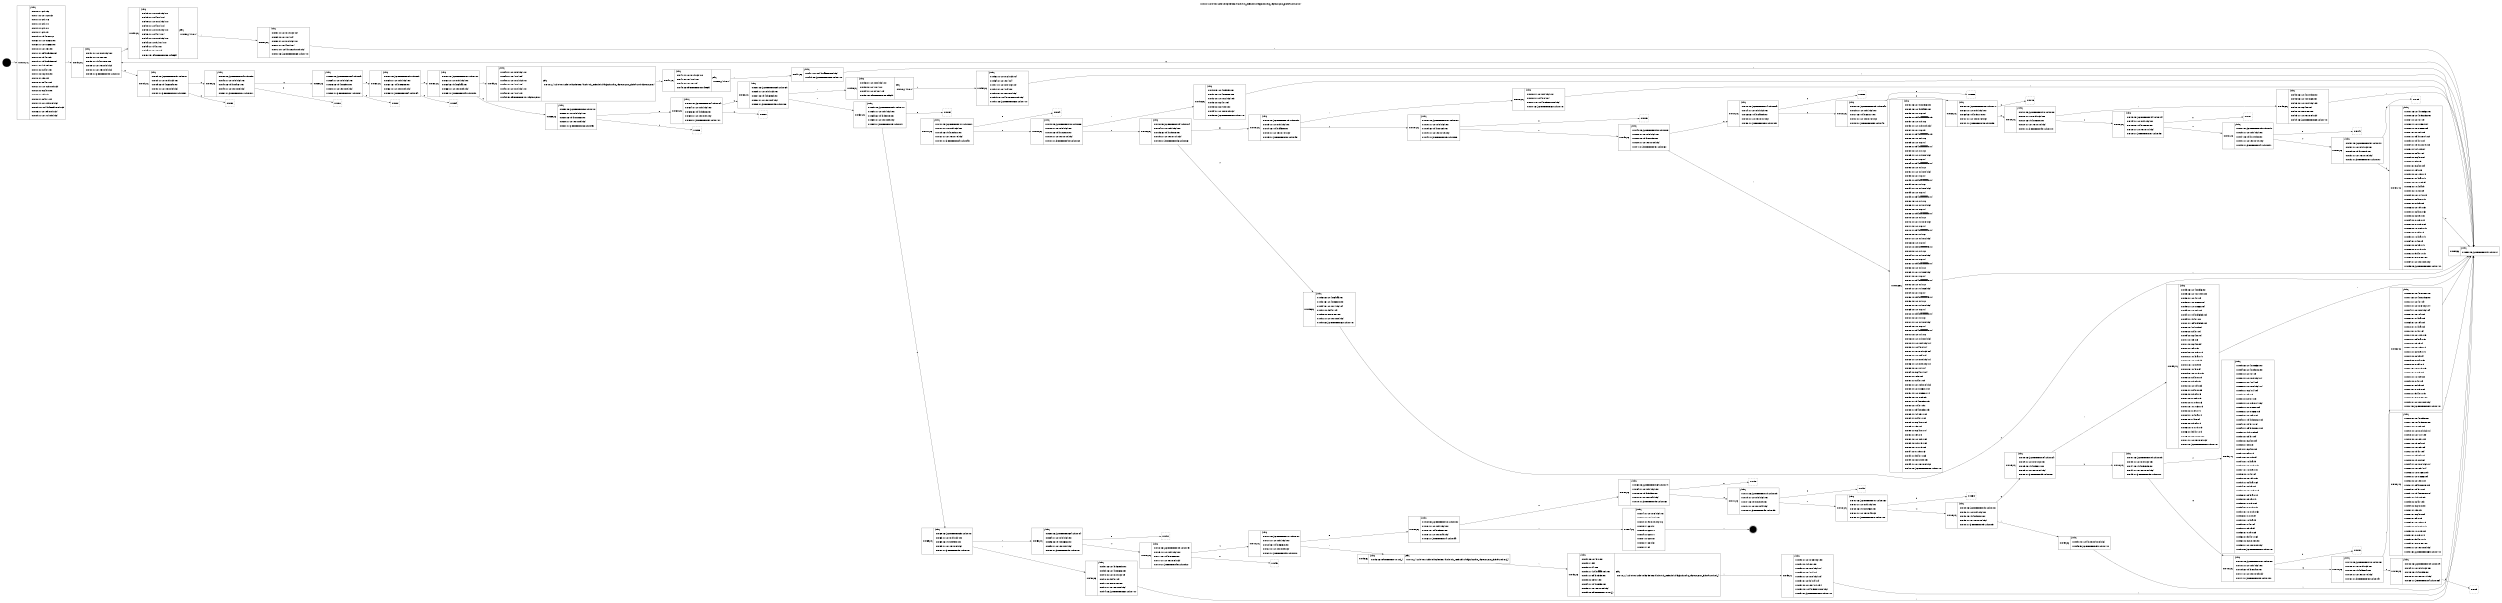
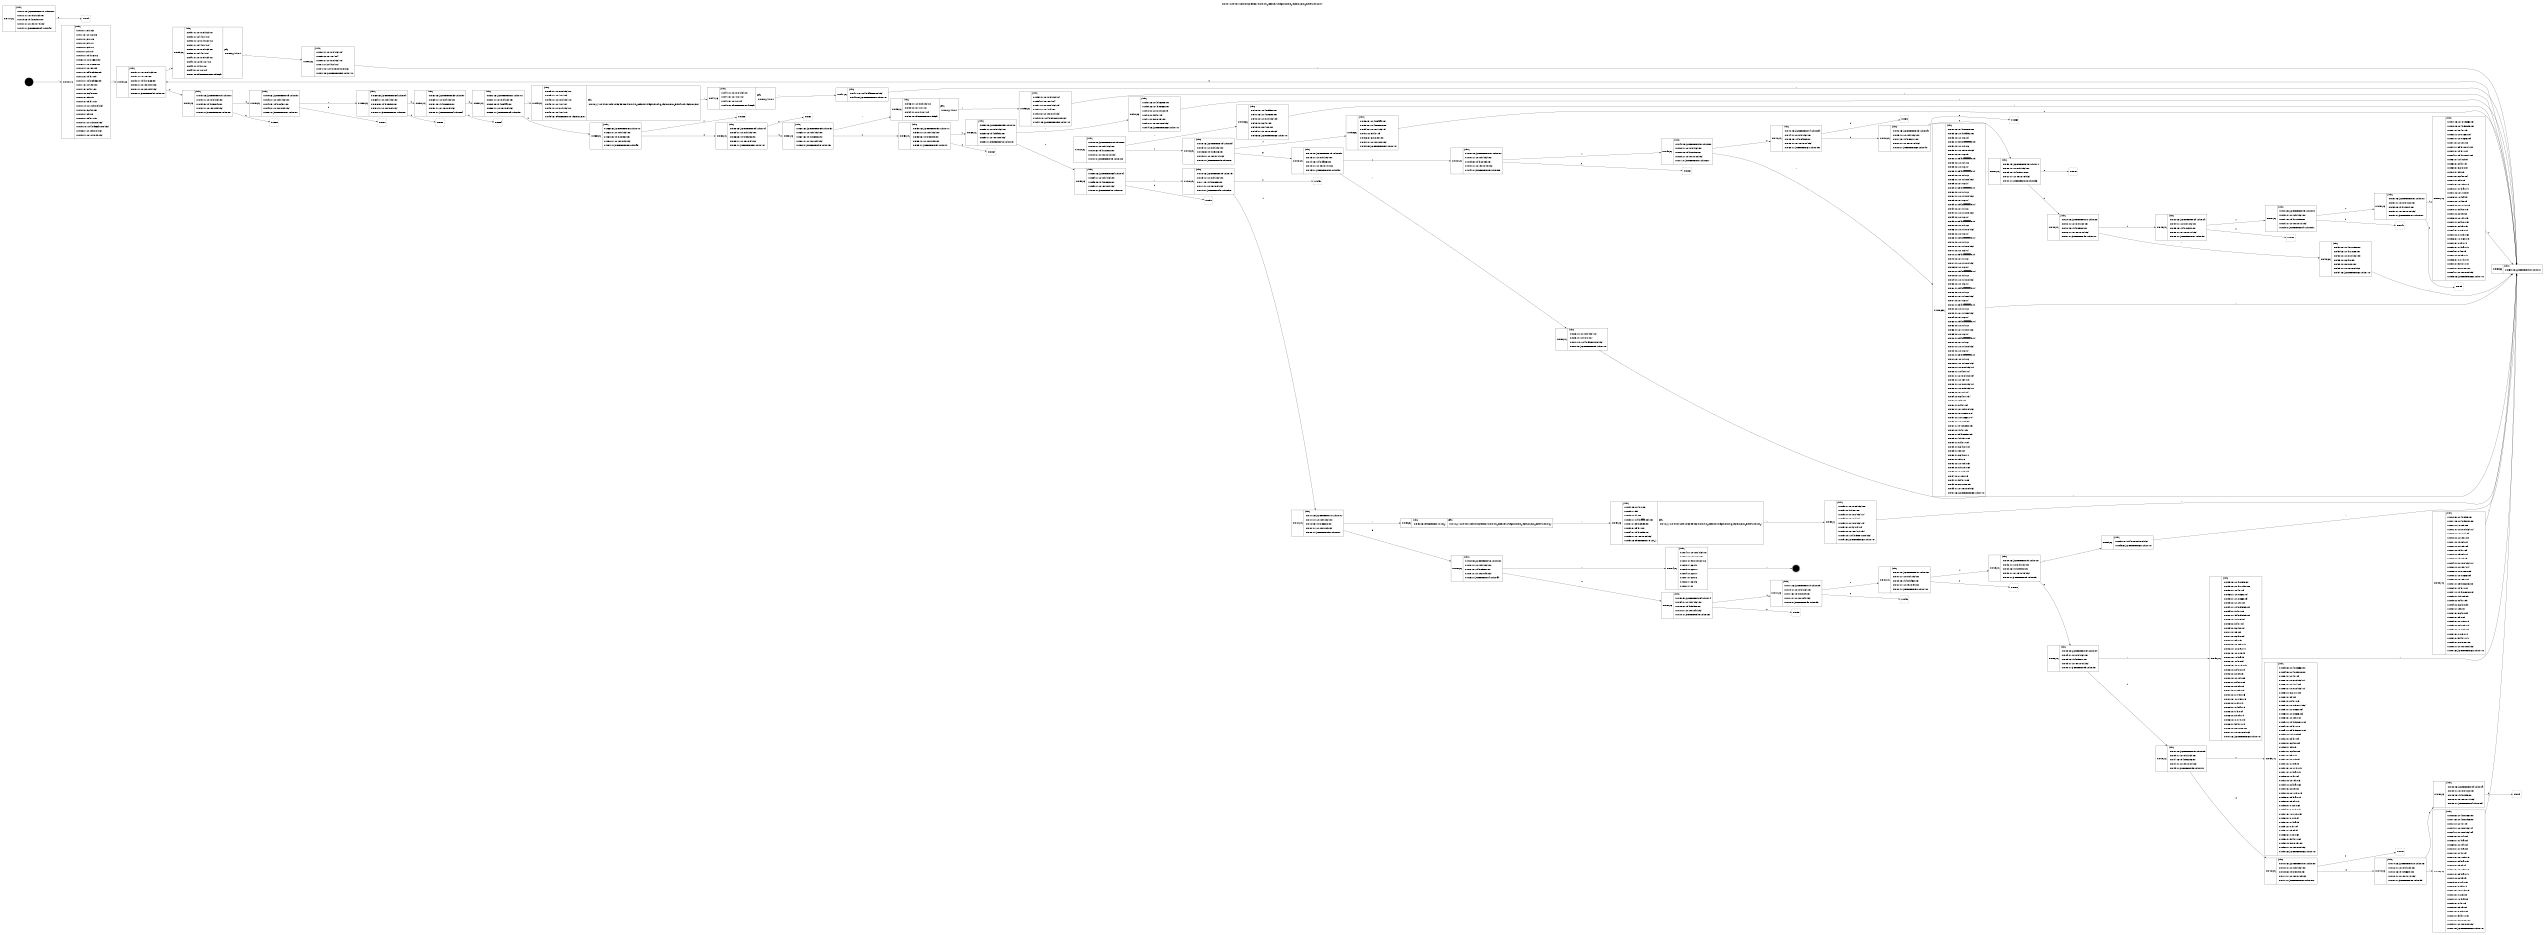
(1002, 132) -> none
